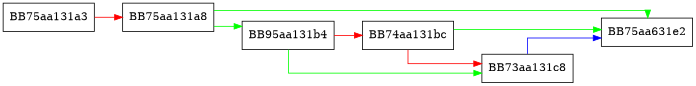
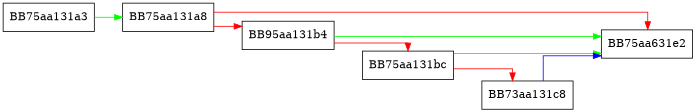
(431, 11) -> (436, 12)
(105, 17) -> (105, 17)
(224, 26) -> (224, 26)
(408, 35) -> (408, 65)
(369, 73) -> (464, 36)
